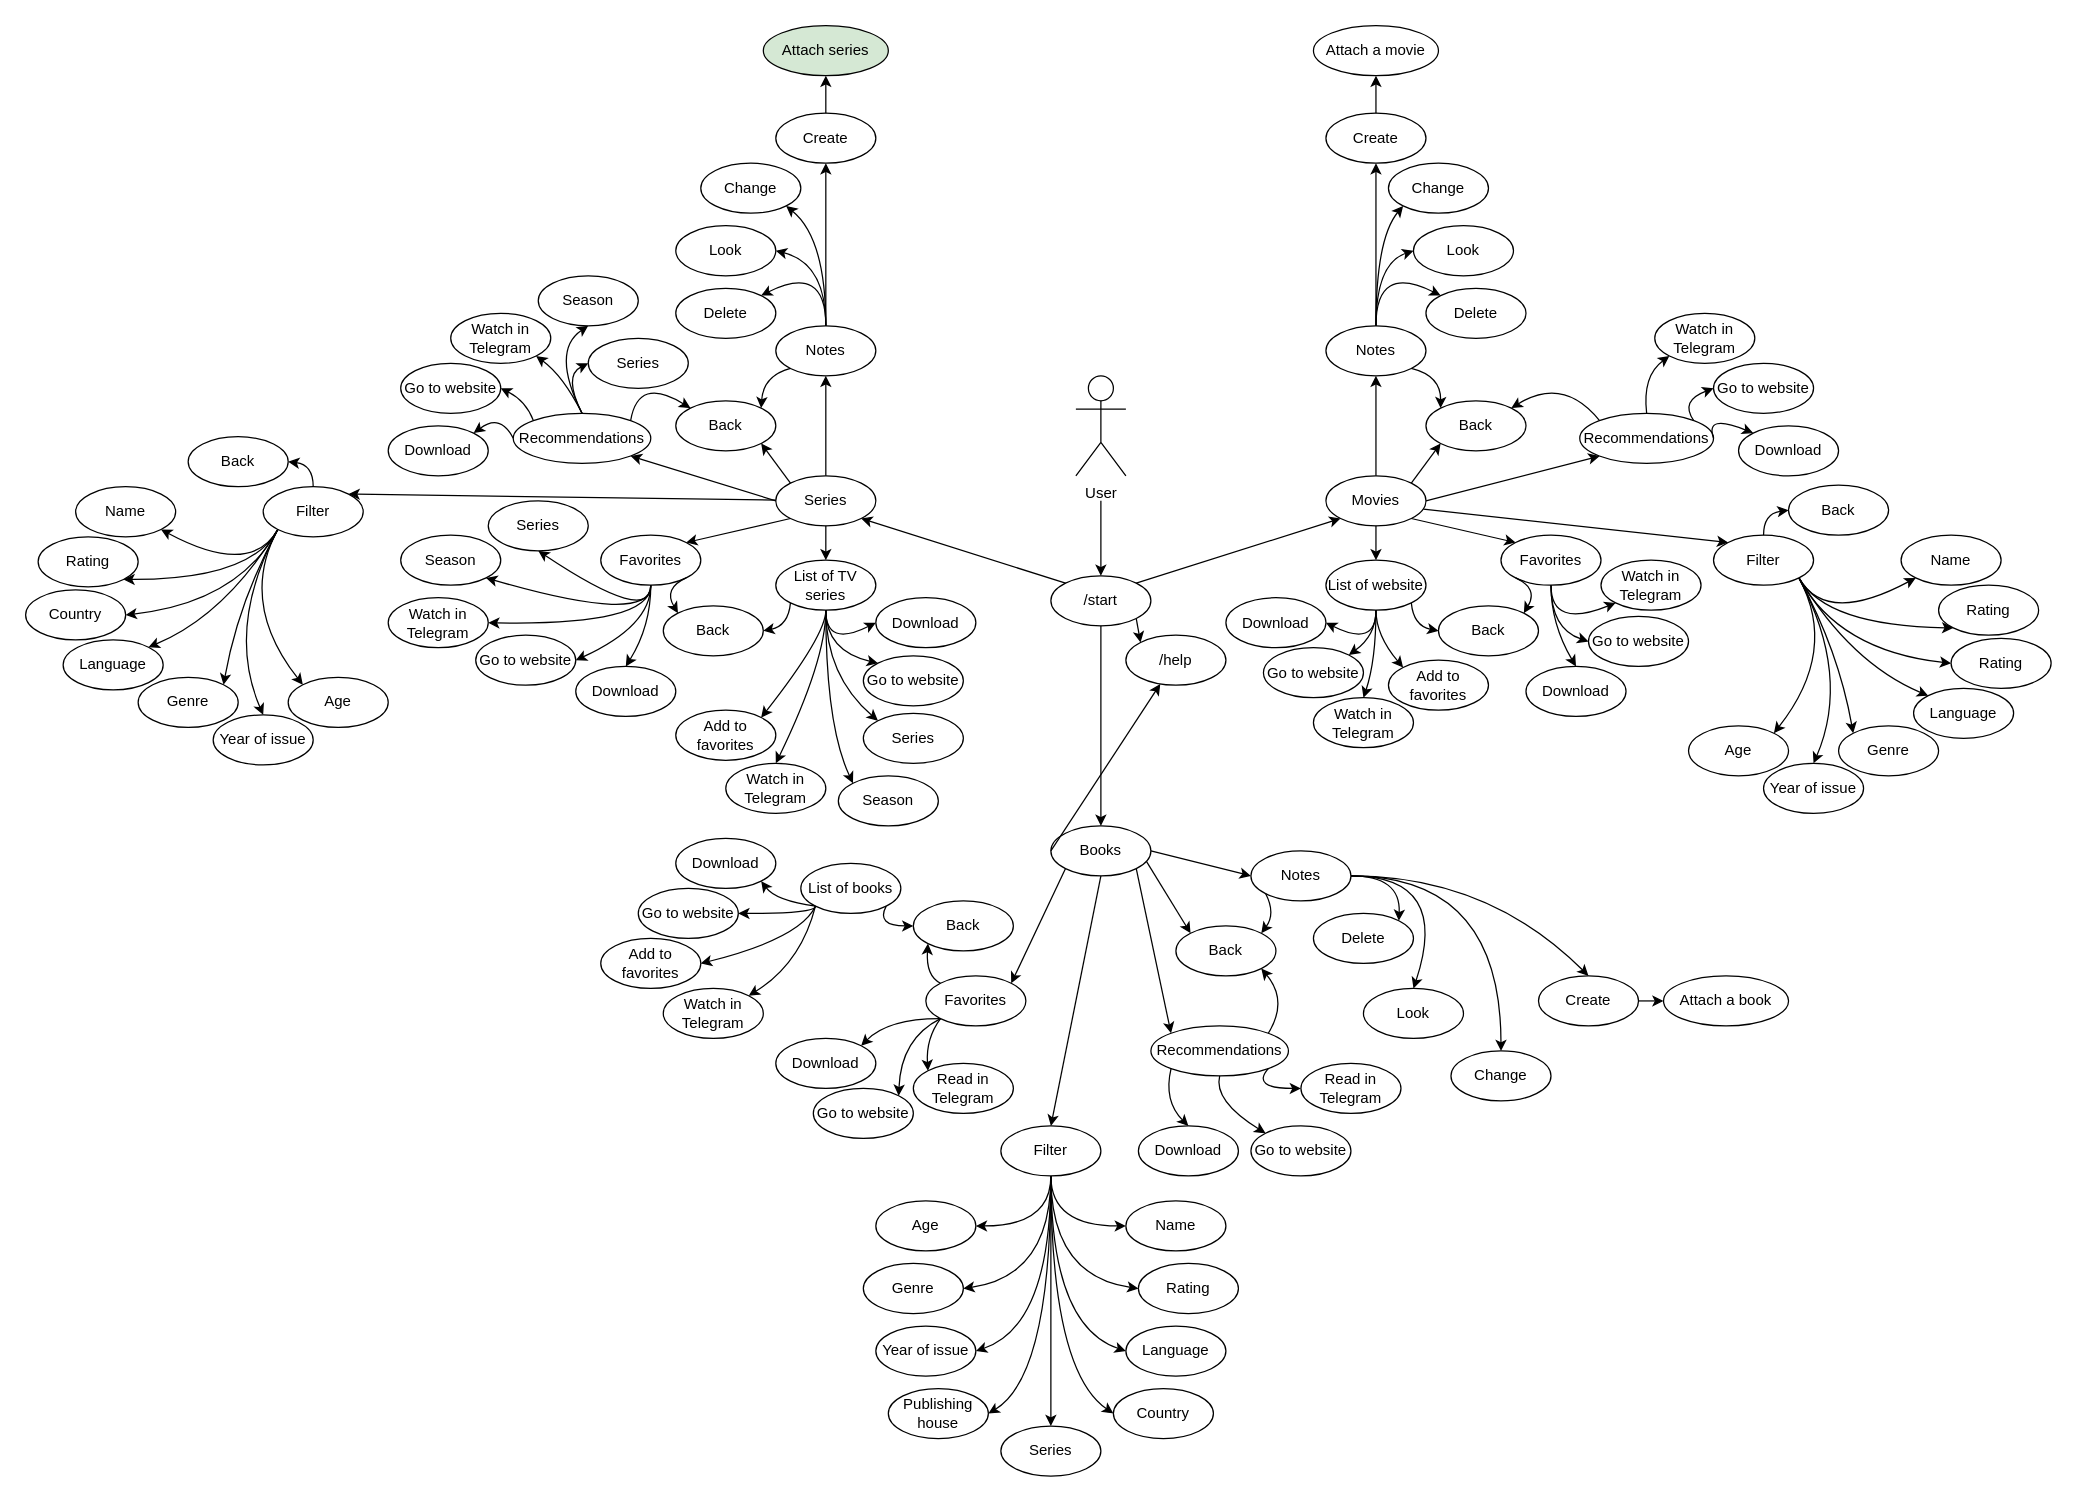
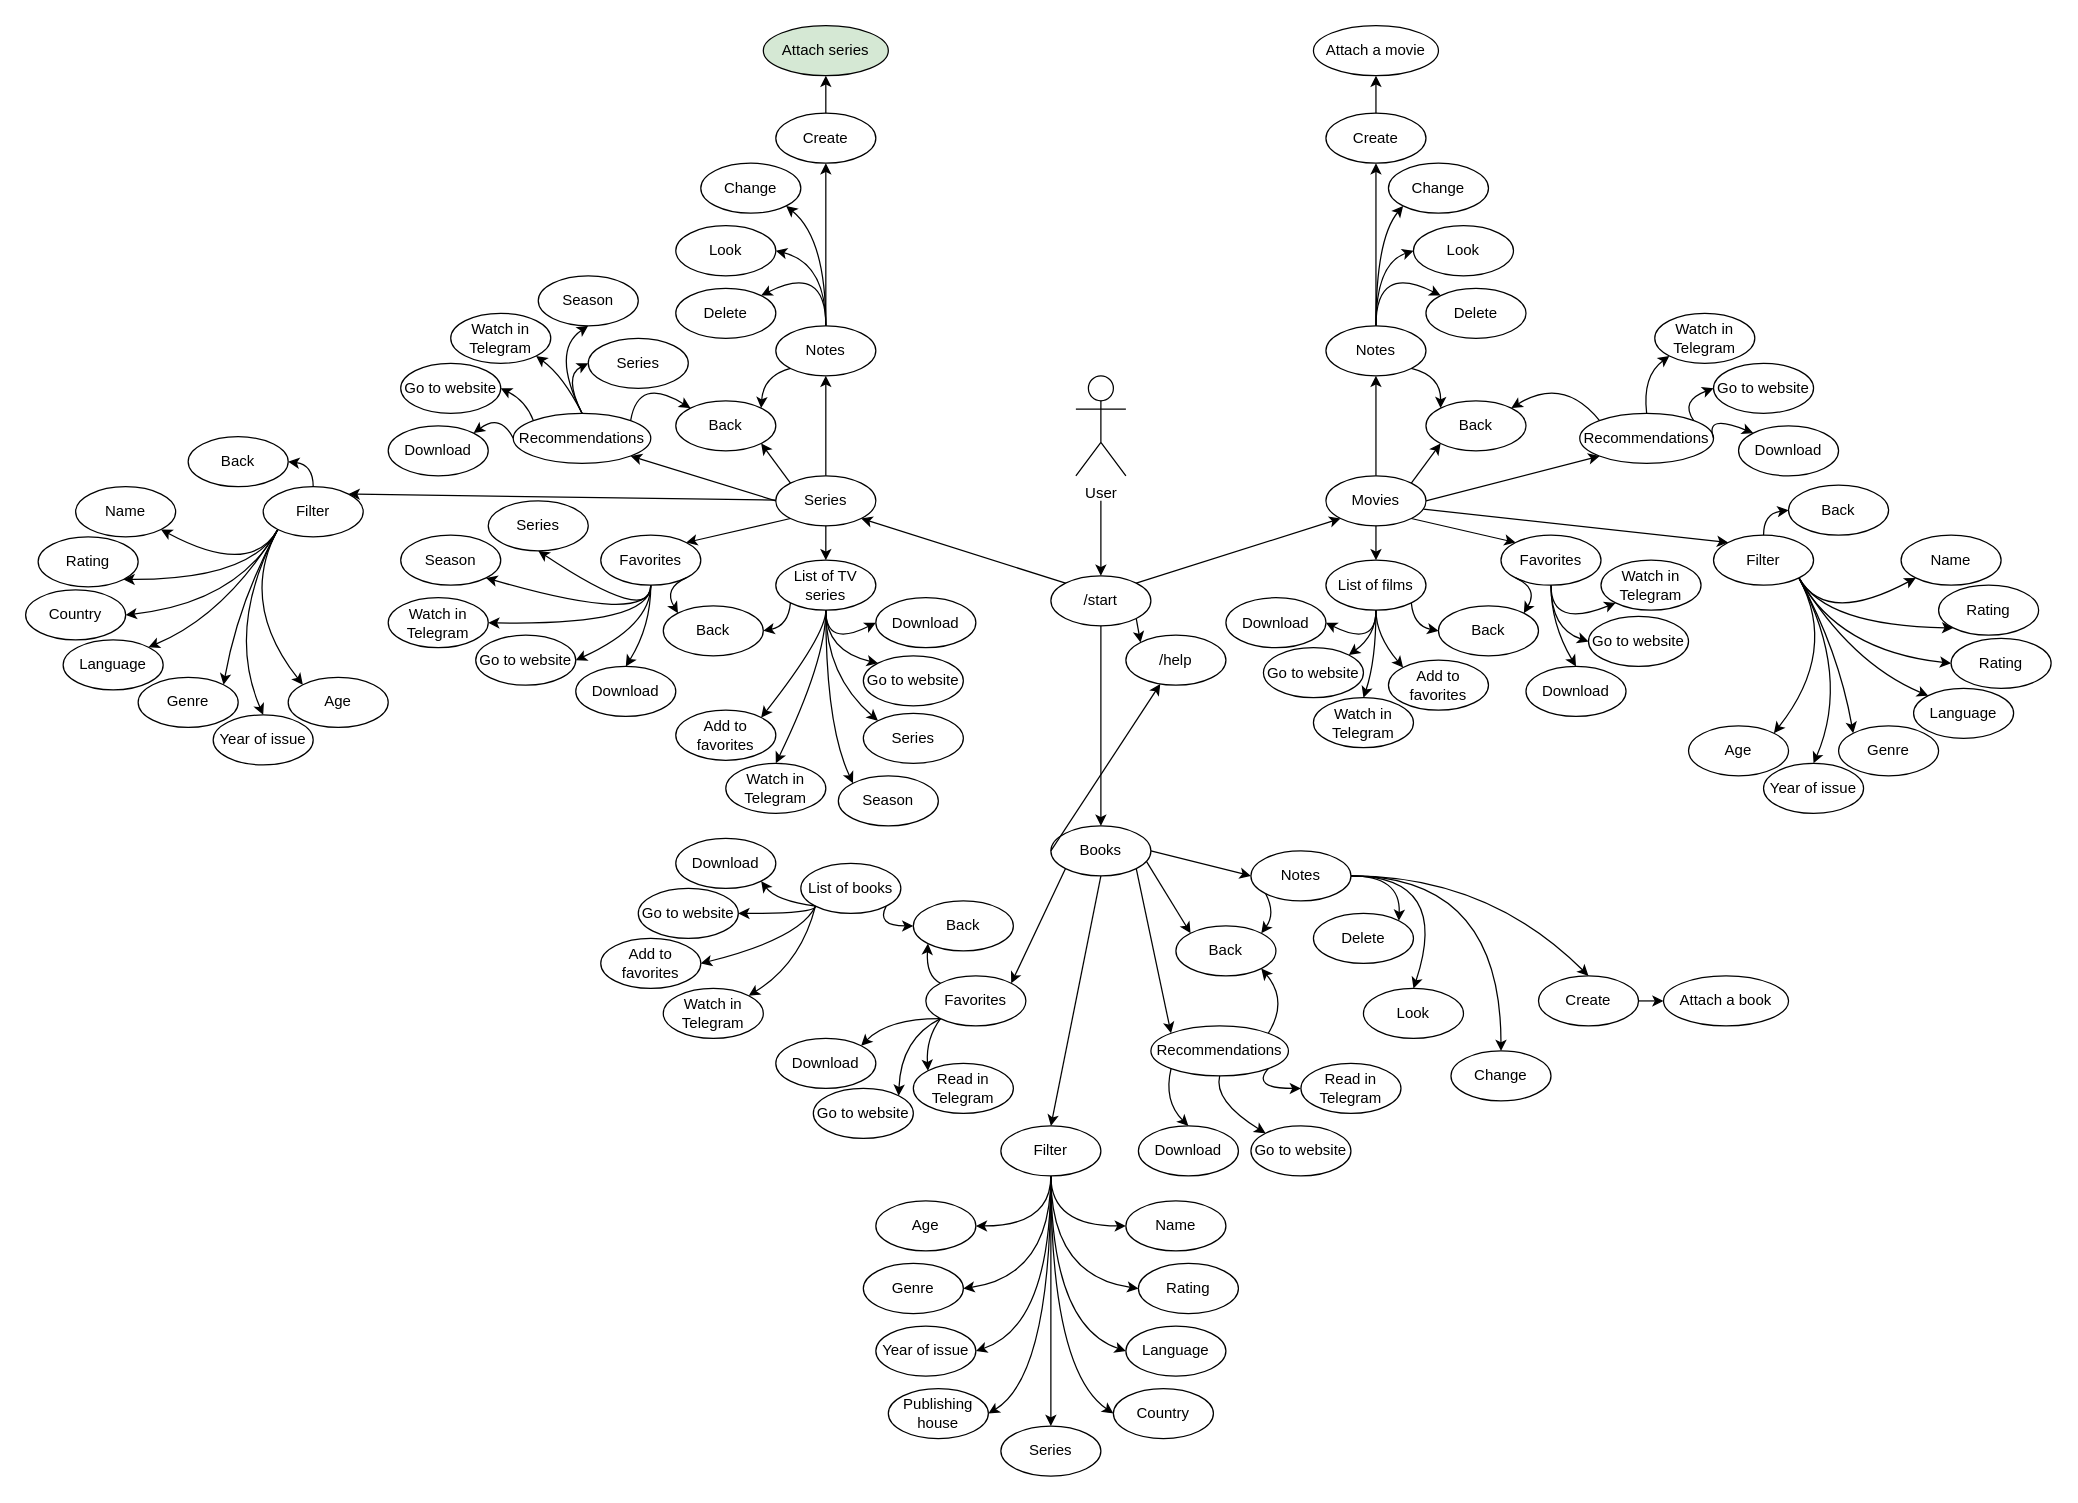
(1376, 586) -> (1376, 586)
